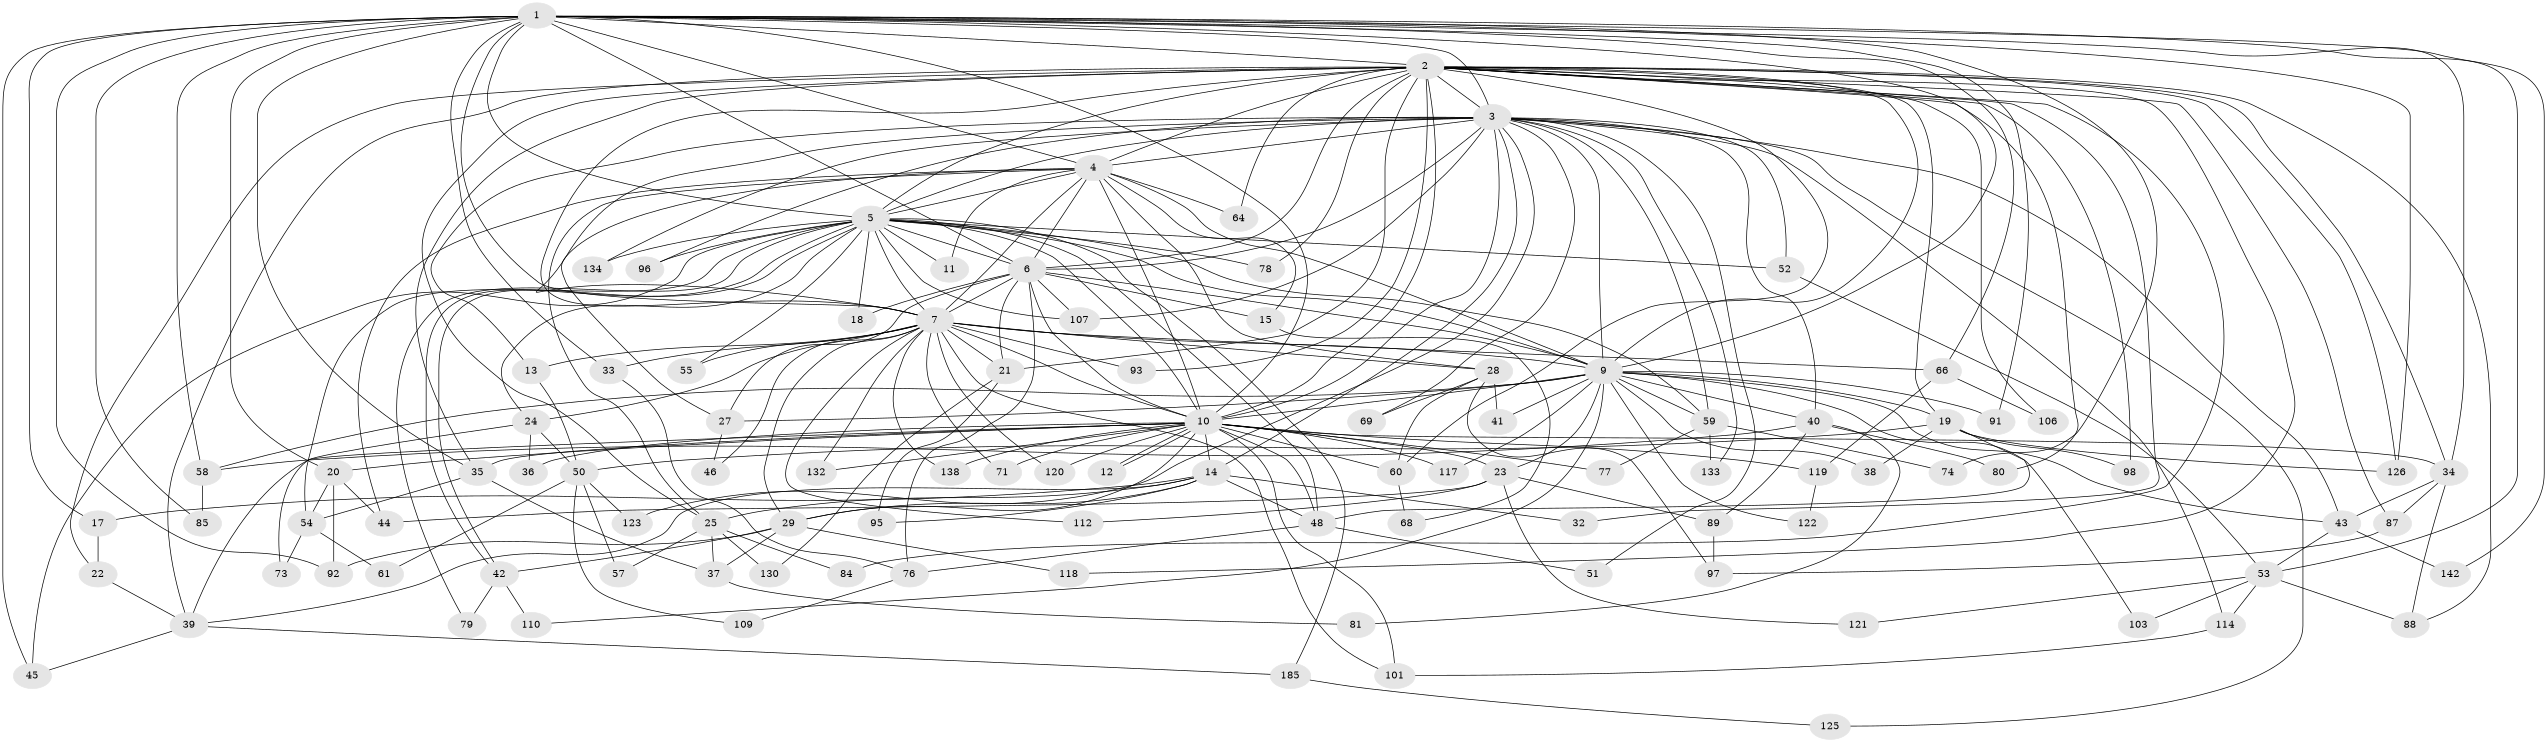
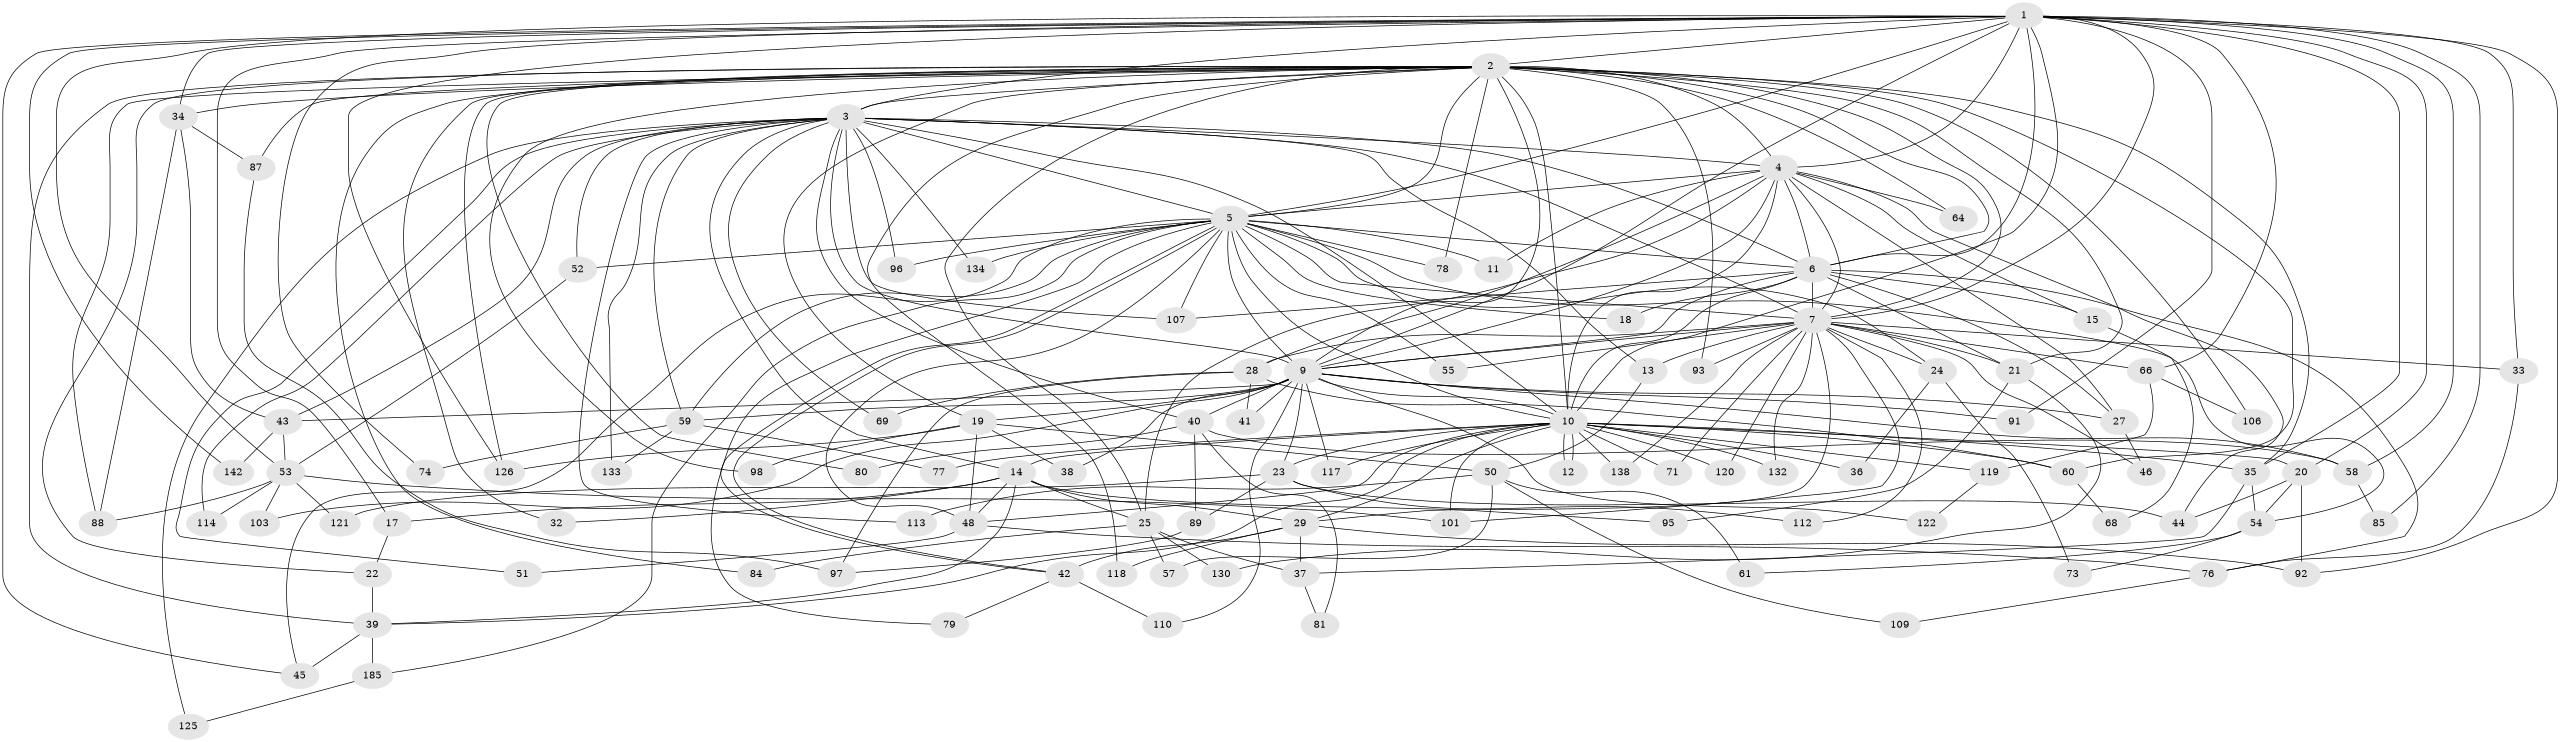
(1067, 375) -> none
(1617, 438) -> none
(549, 441) -> none
(632, 524) -> (917, 524)
(1812, 666) -> (924, 499)
